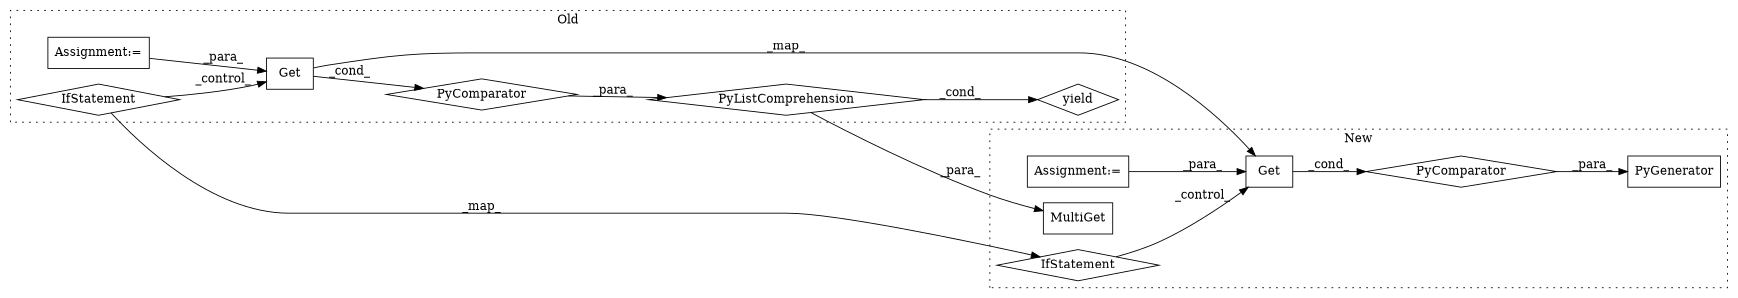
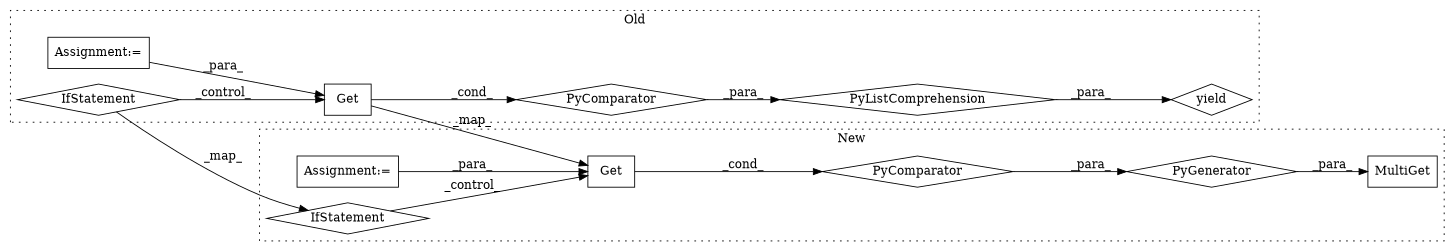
(960, 93) -> (1091, 93)
(920, 166) -> (1328, 172)
(1674, 172) -> (1212, 172)
